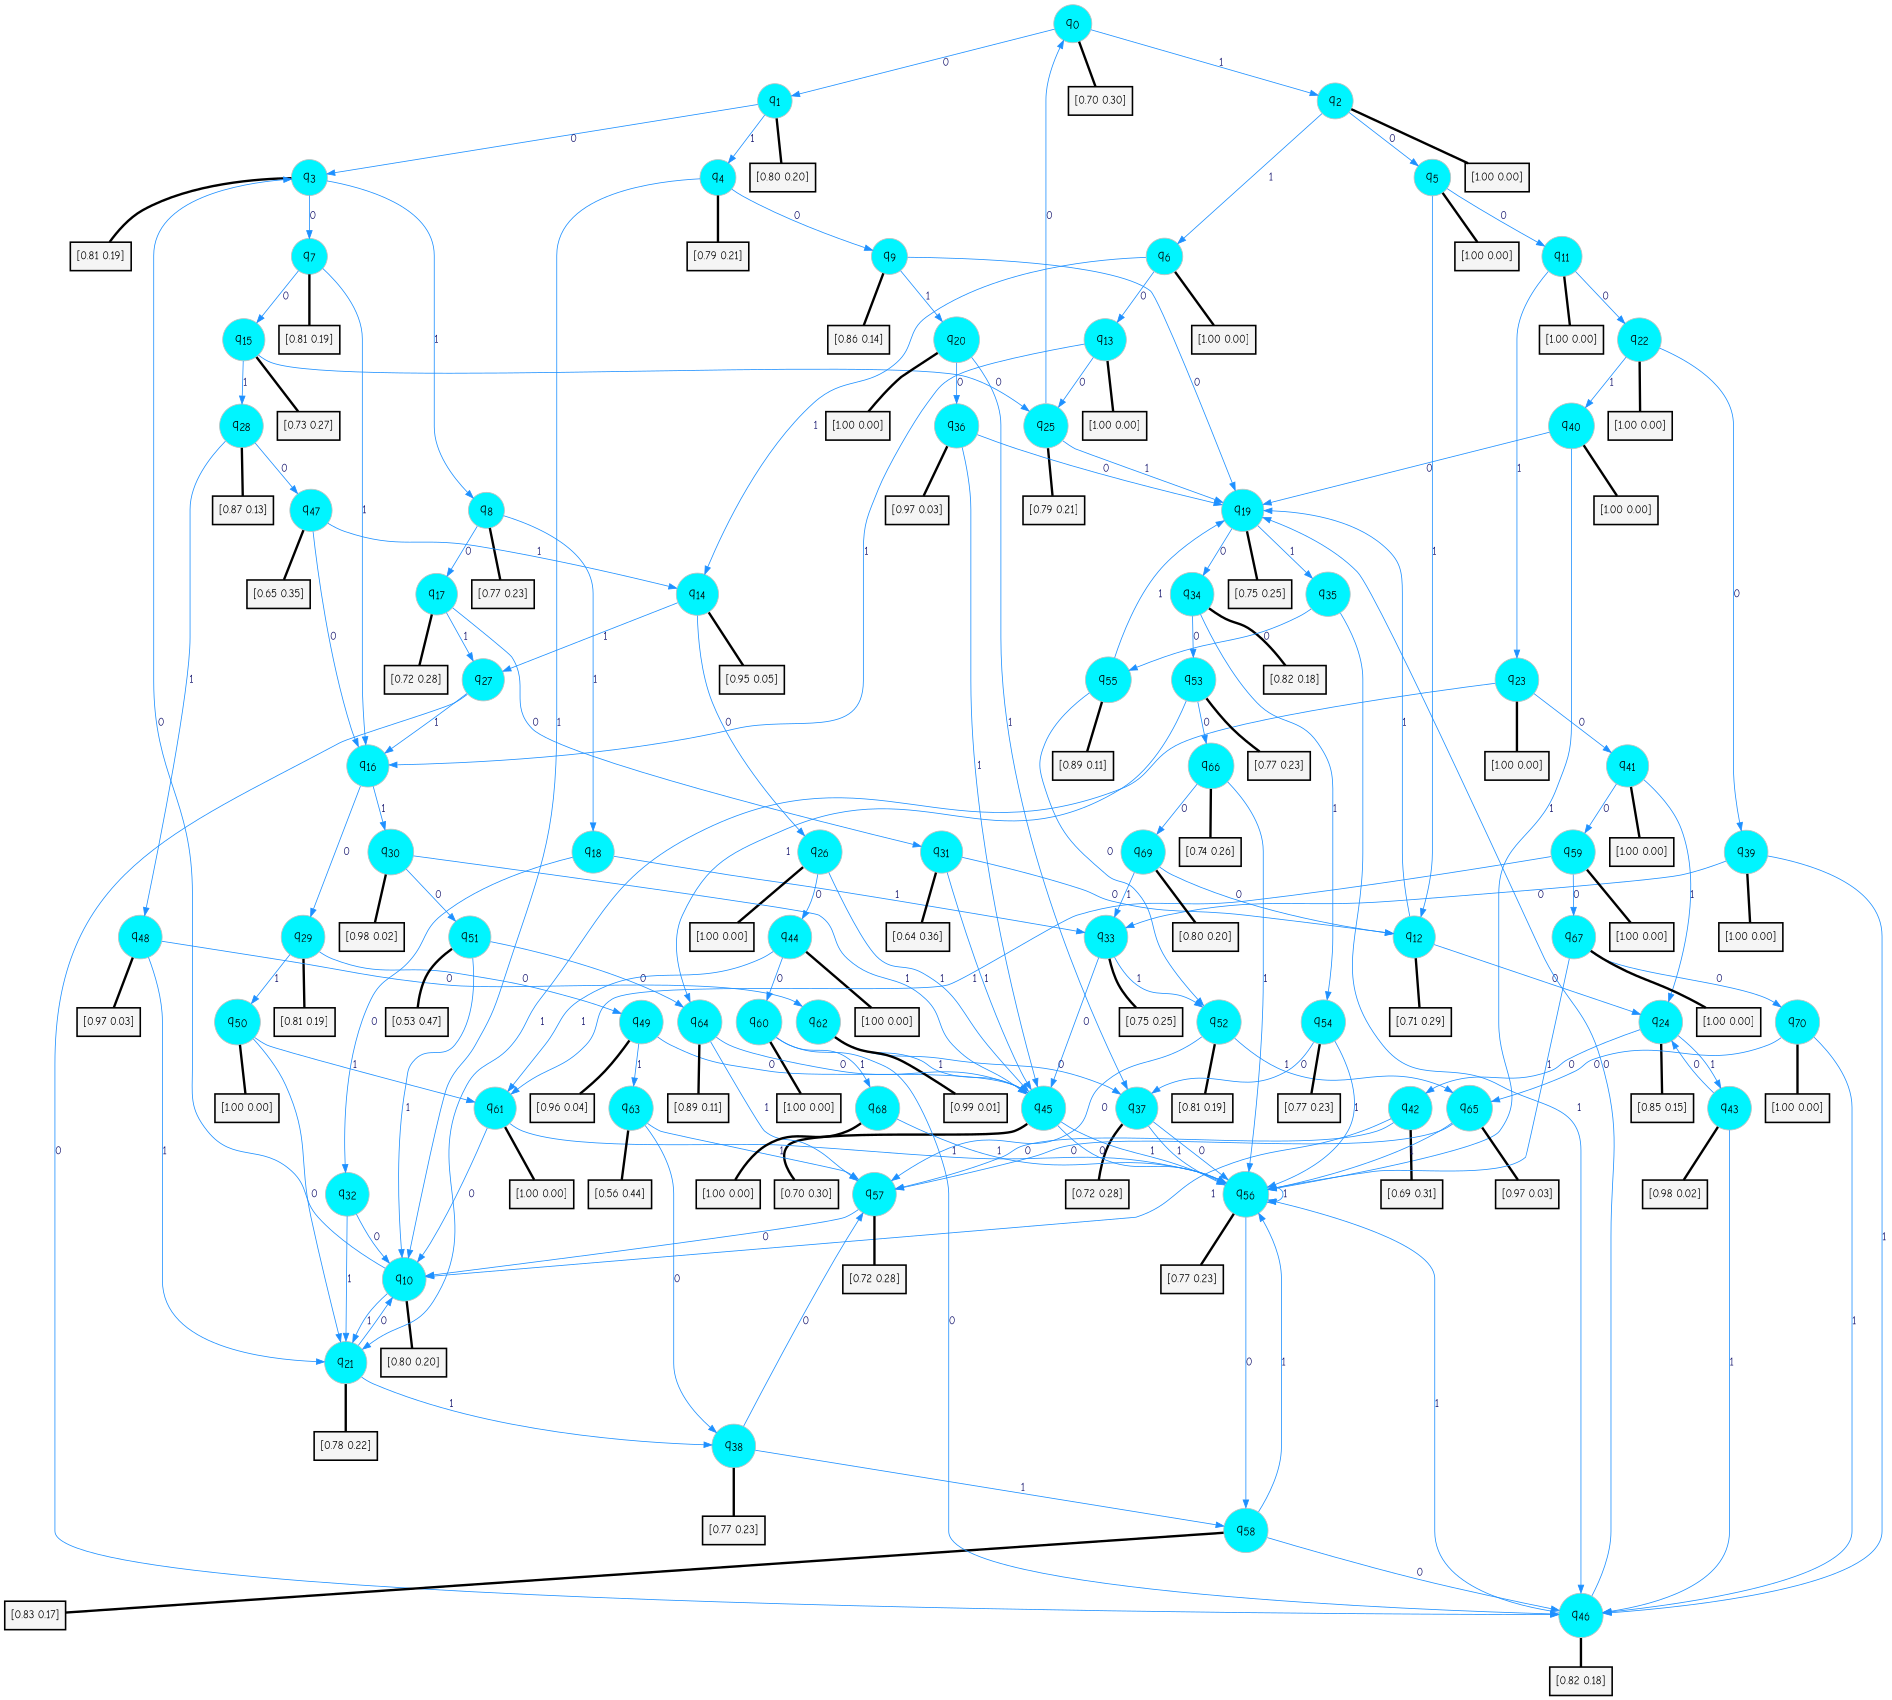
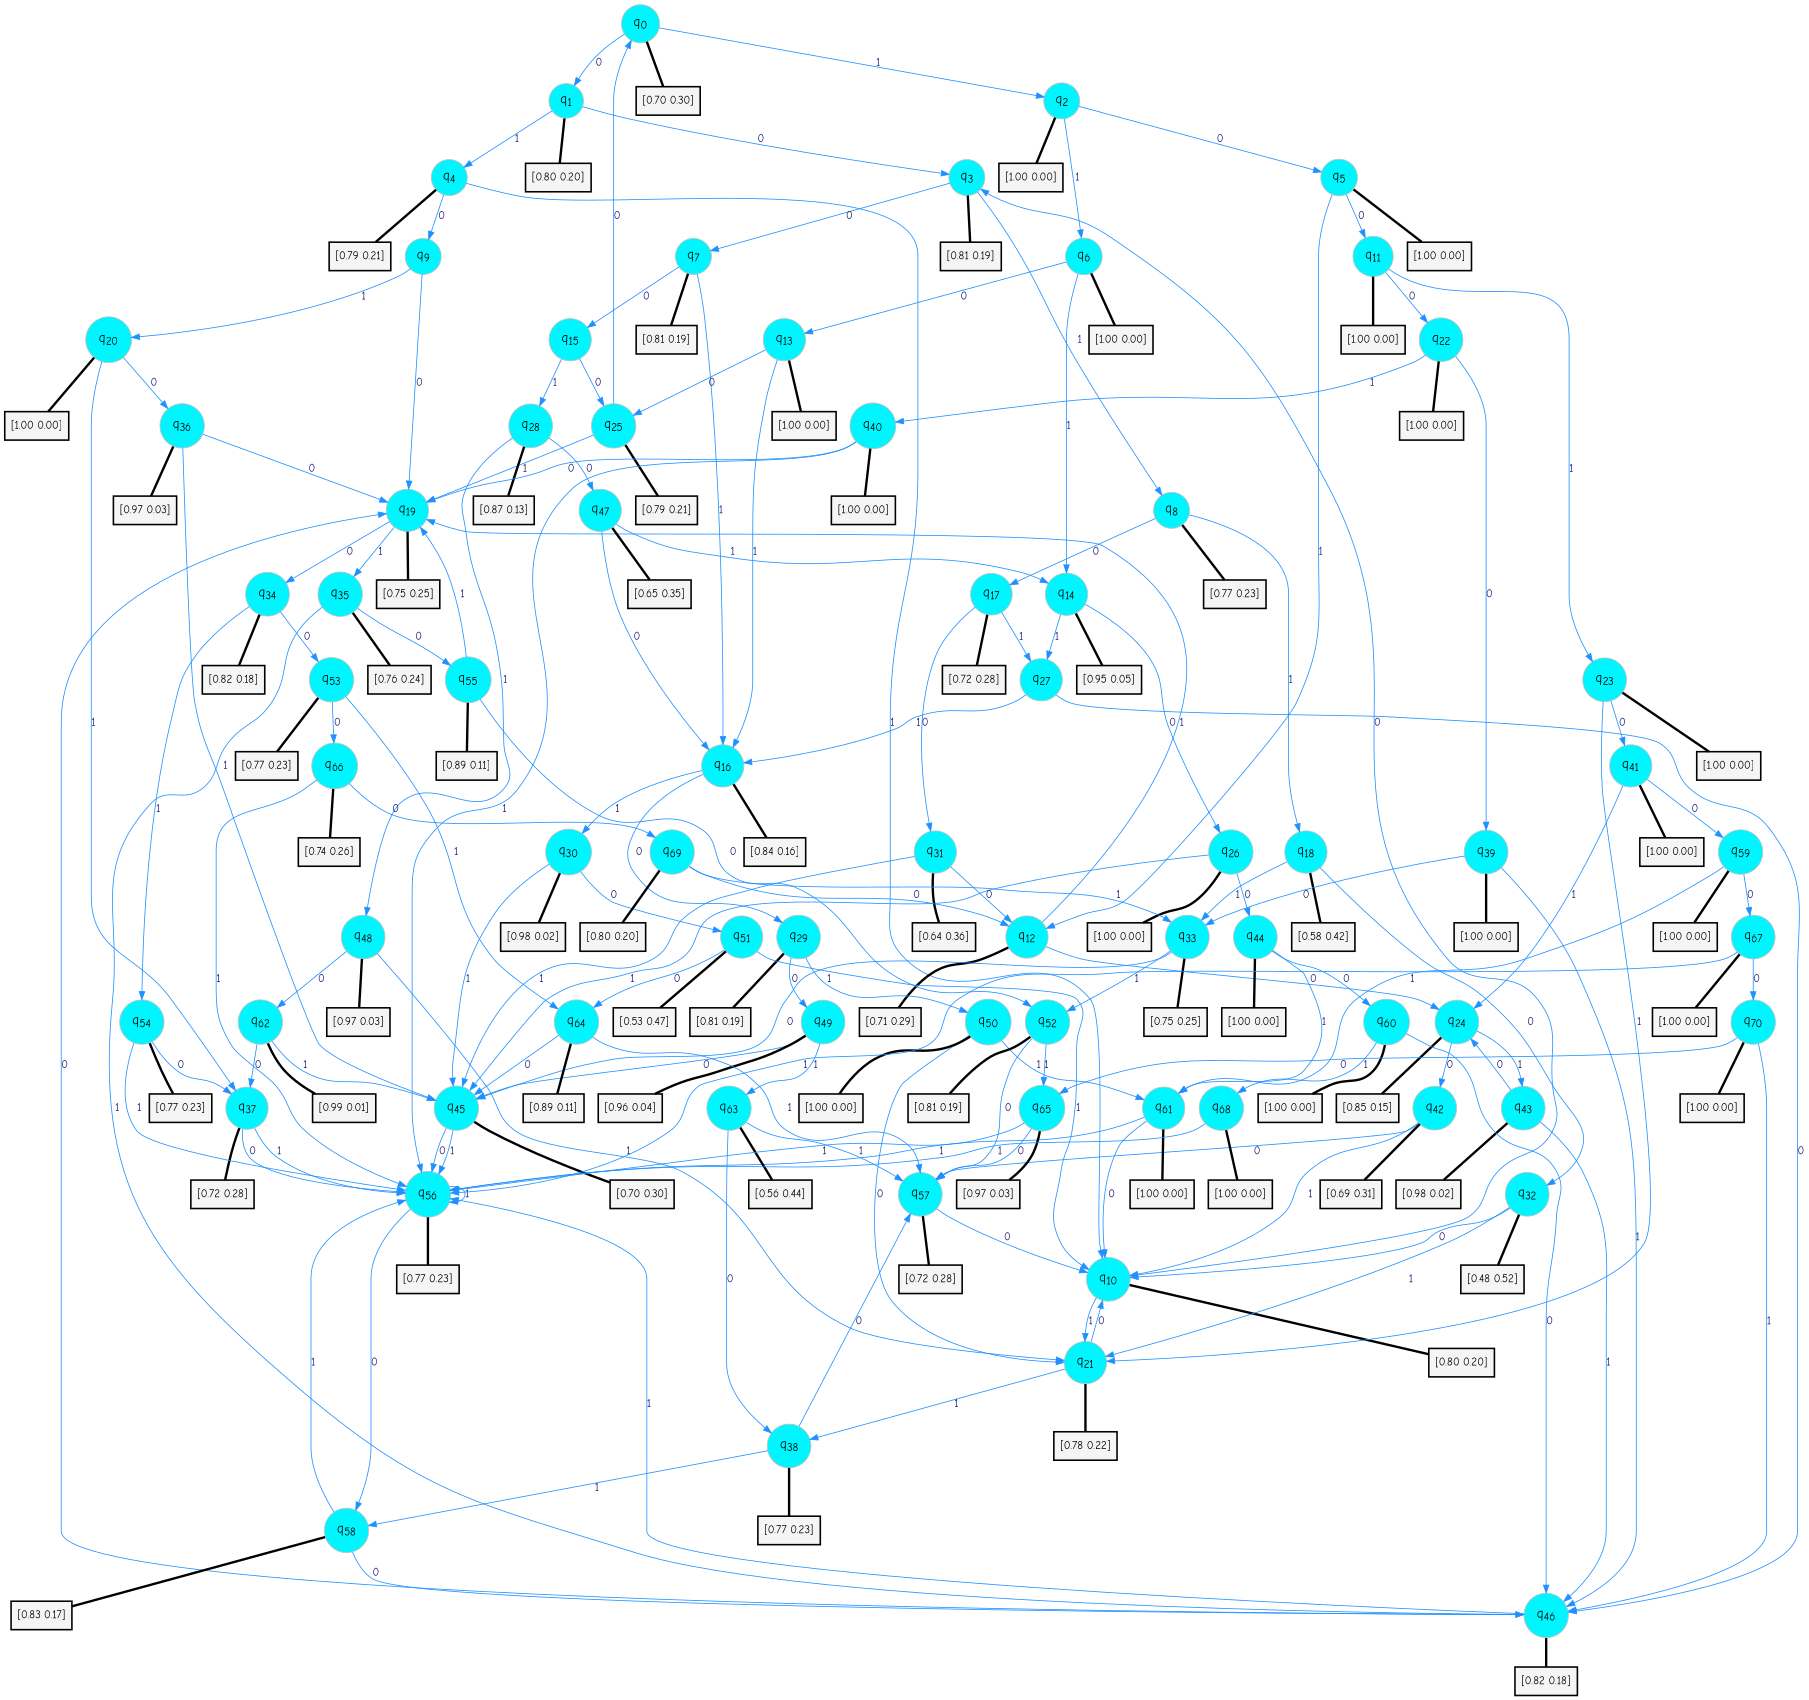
(859, 340) -> none
(309, 426) -> none
none -> (399, 680)
none -> (775, 852)
none -> (1323, 937)
none -> (1492, 1279)
